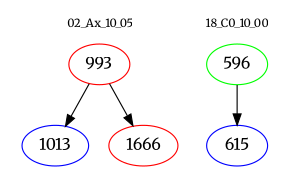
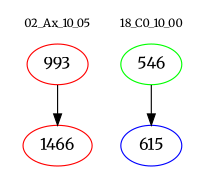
(237, 64) -> (151, 64)
(55, 146) -> none
(143, 146) -> (58, 146)
